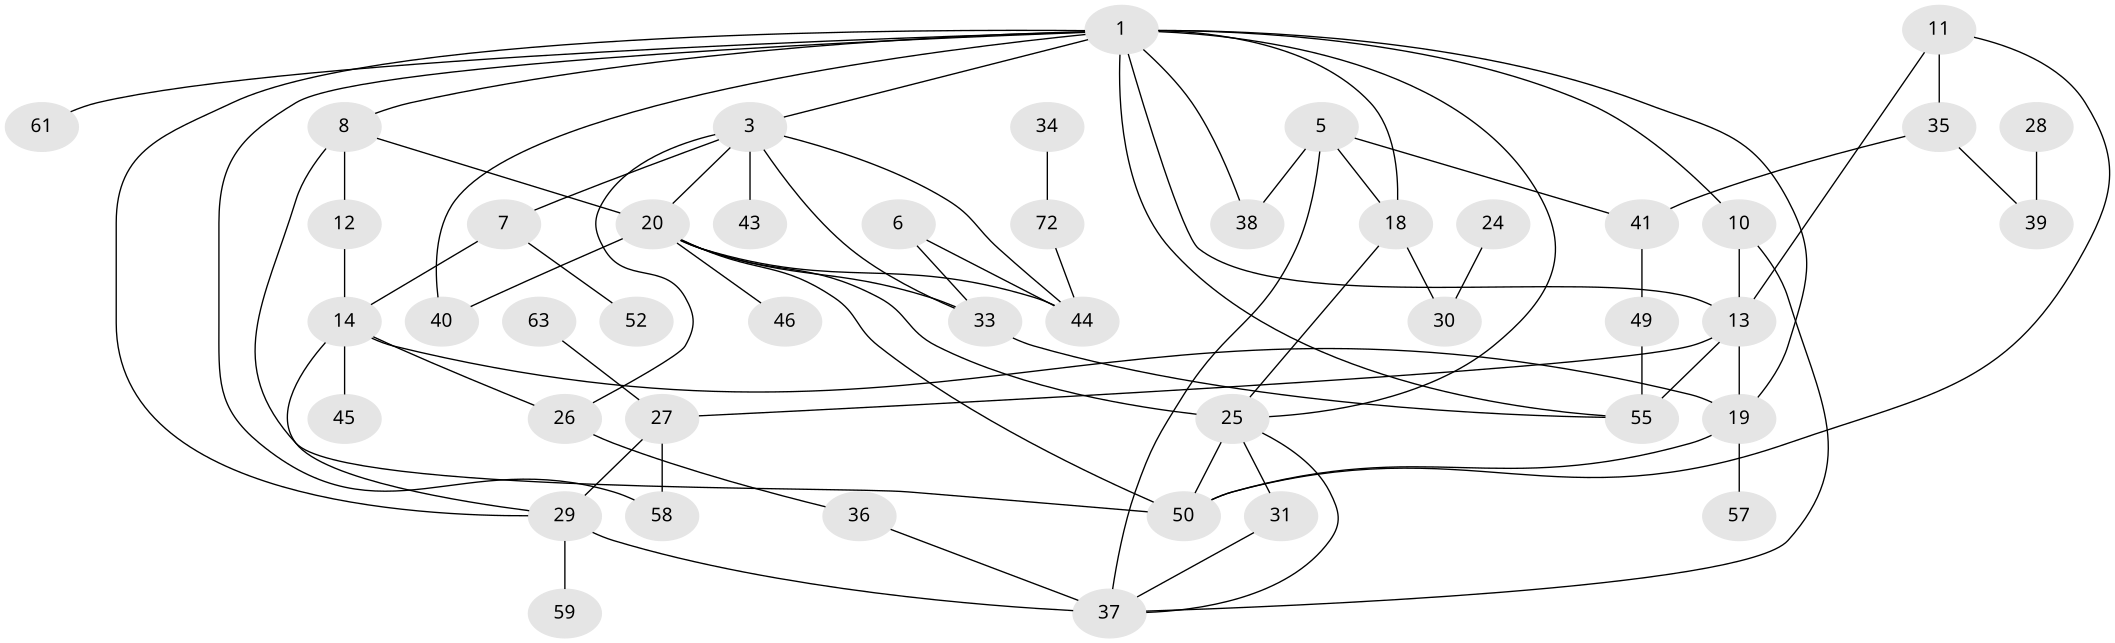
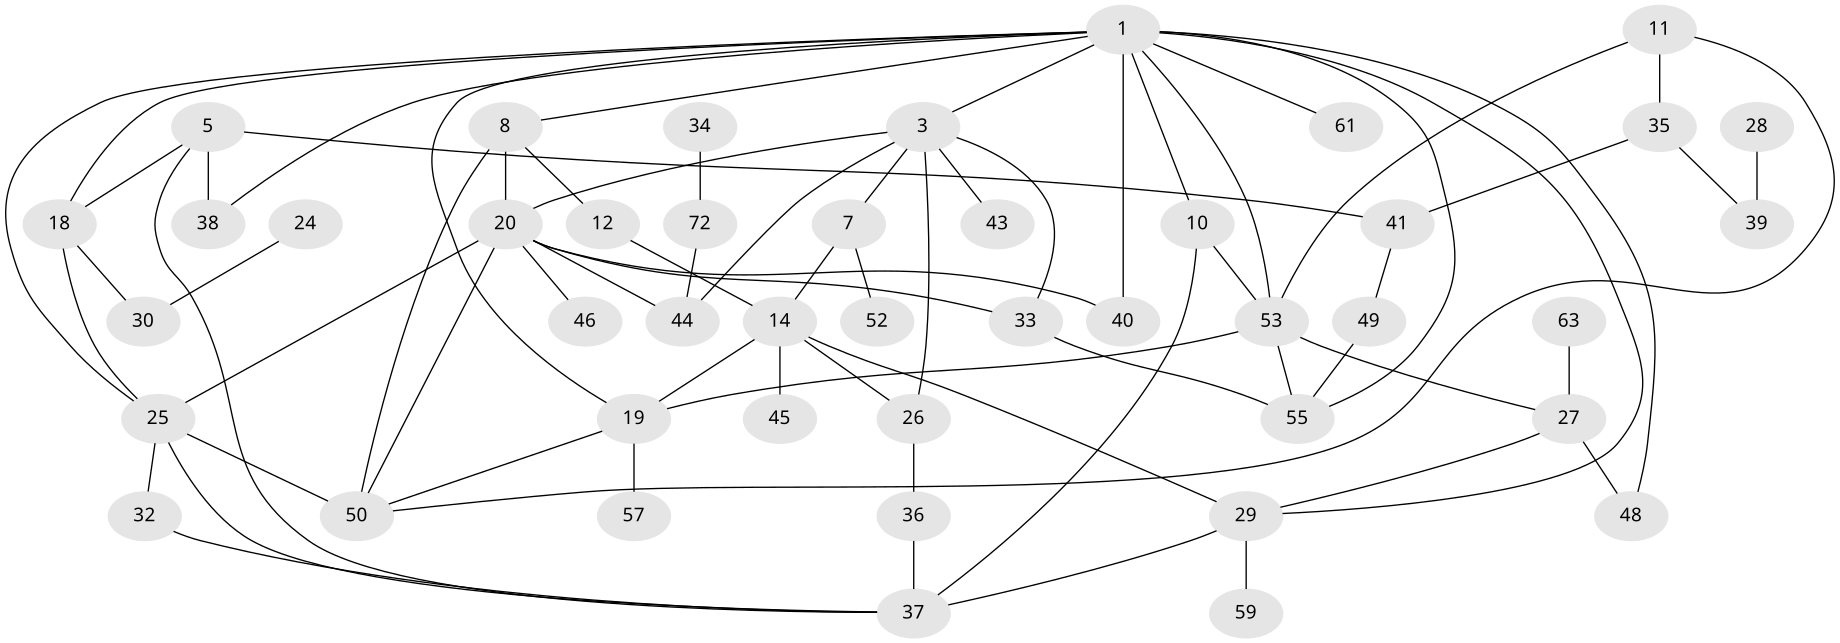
(899, 224) -> none
(1739, 322) -> (1272, 322)
(662, 516) -> (1631, 516)
(1281, 516) -> (145, 516)
